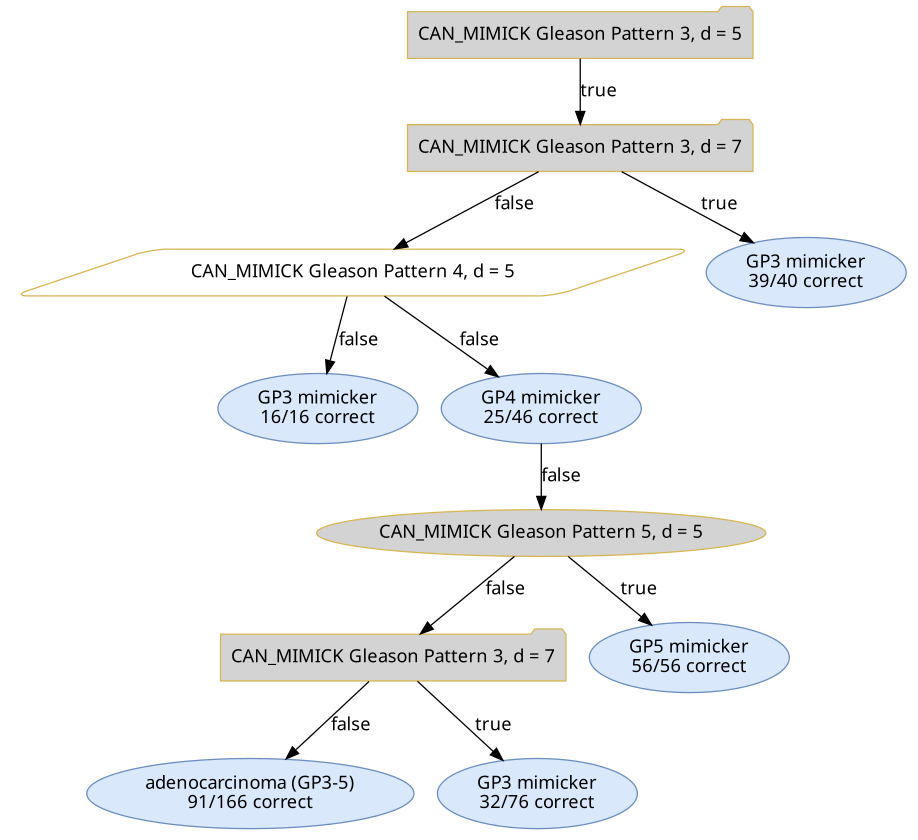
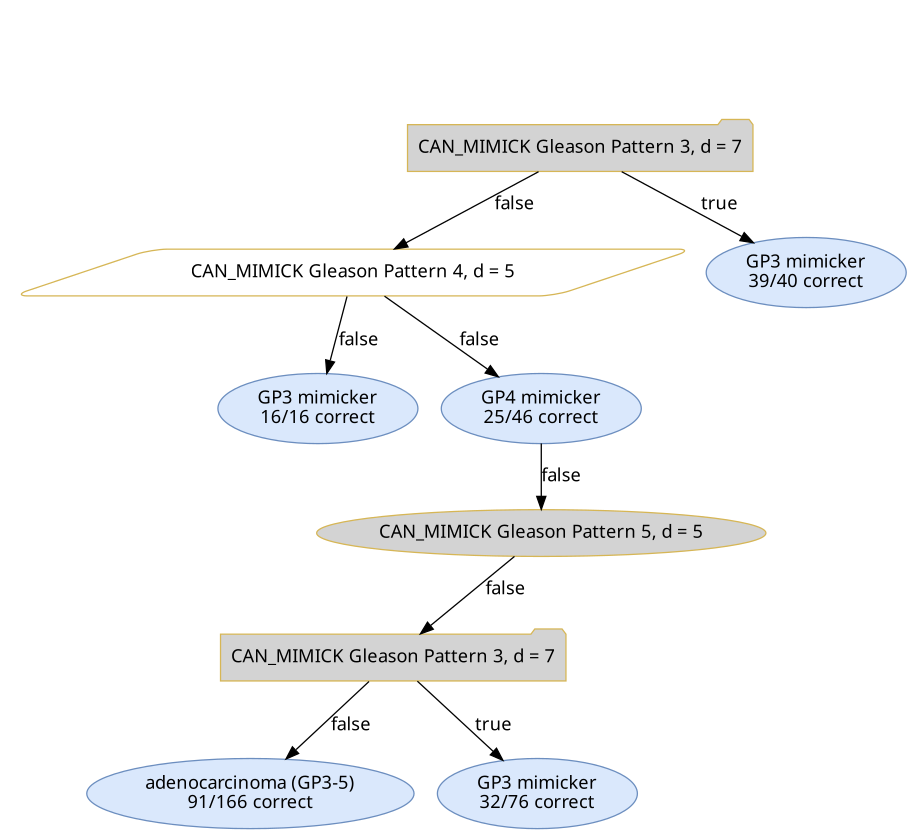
(580, 35) -> none
(689, 658) -> none
